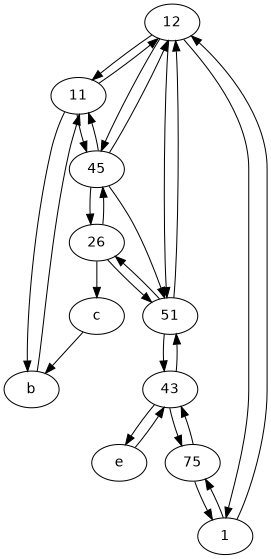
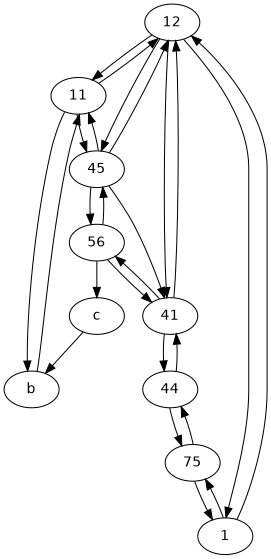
(97, 243) -> (97, 243)
(170, 316) -> (170, 316)
(170, 389) -> (170, 389)
(119, 463) -> none
